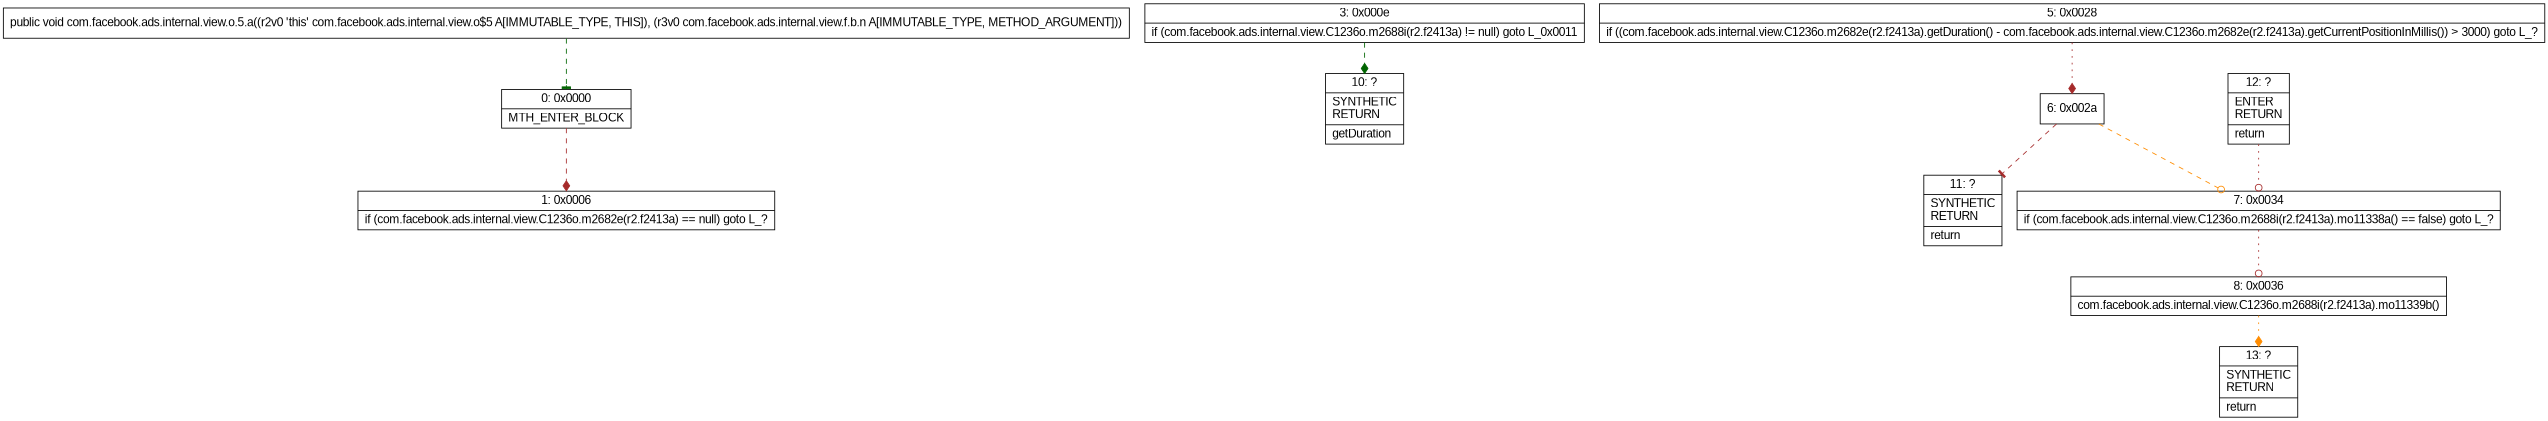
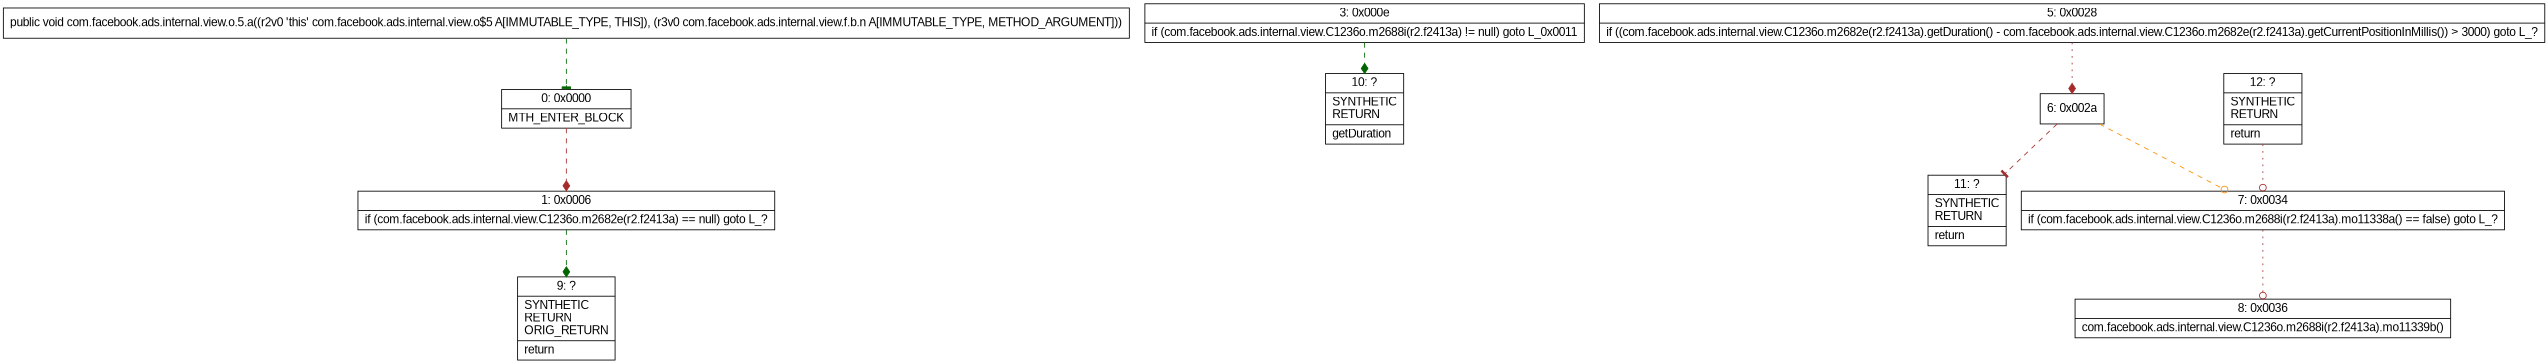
(2254, 102) -> (2263, 102)
none -> (566, 318)
(2259, 382) -> none
